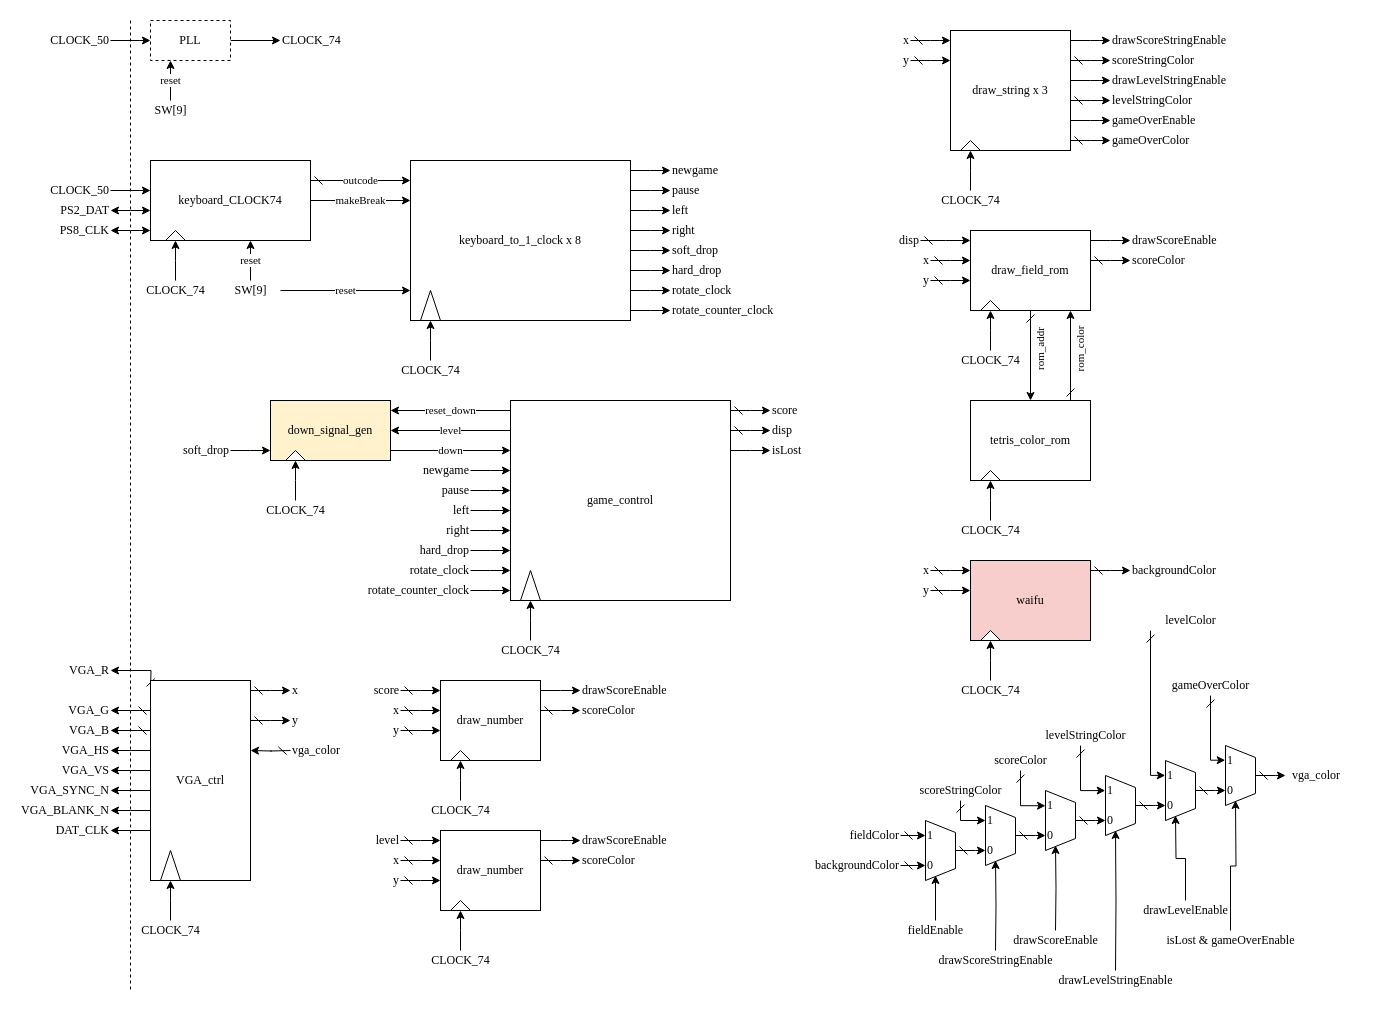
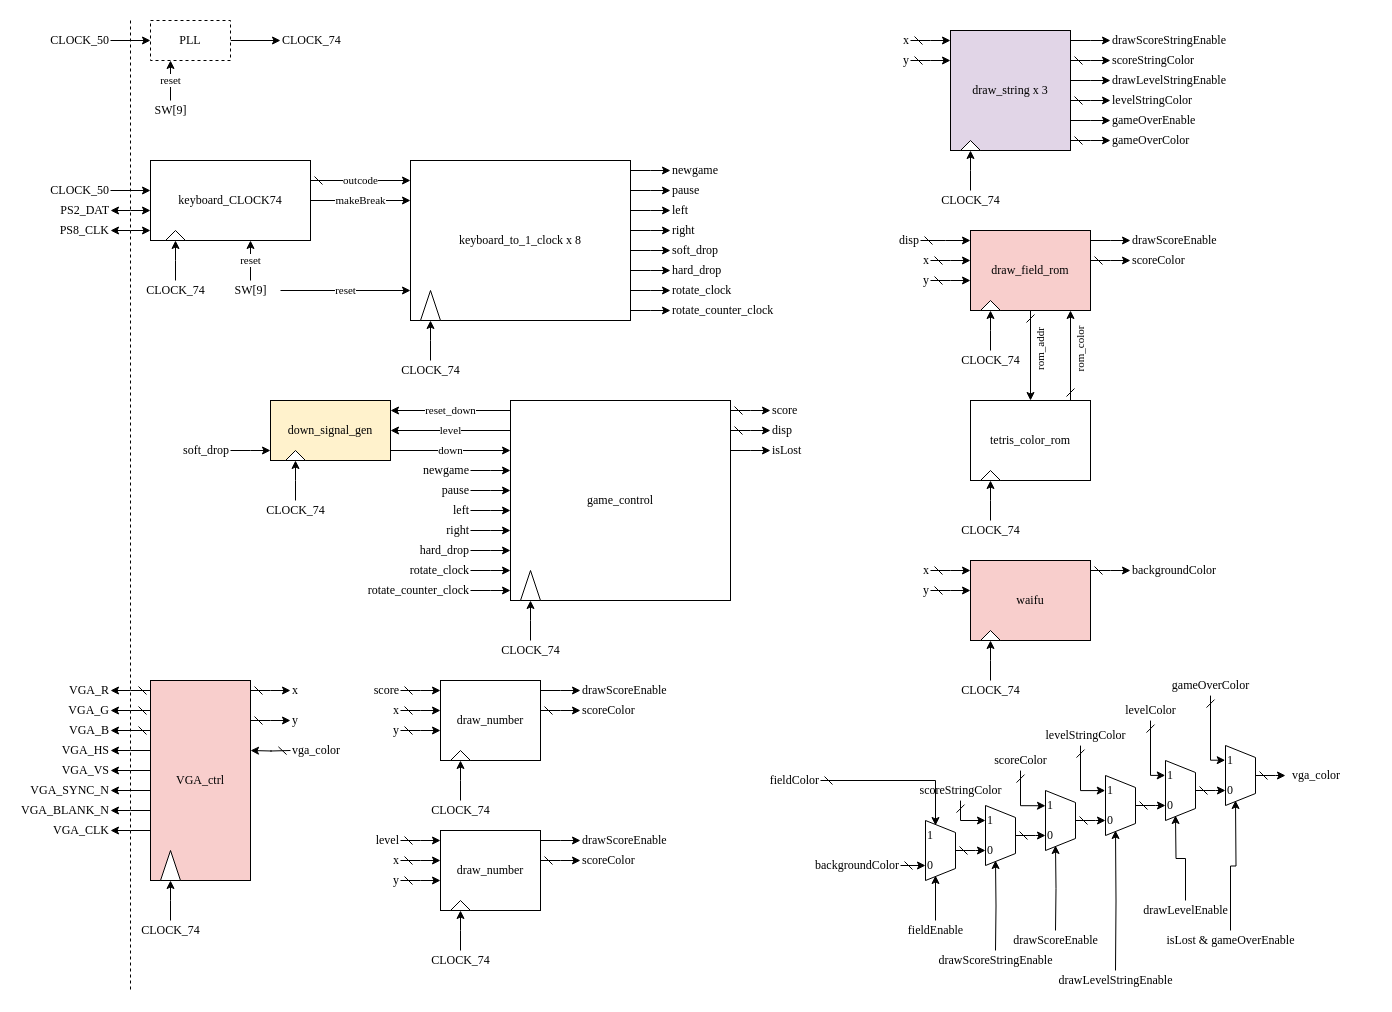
(1011, 91) -> (1011, 91)
(1031, 271) -> (1031, 271)
(1191, 621) -> (1151, 711)
(86, 671) -> (86, 691)
(201, 781) -> (201, 781)
(86, 831) -> (86, 831)
(856, 836) -> (776, 781)
